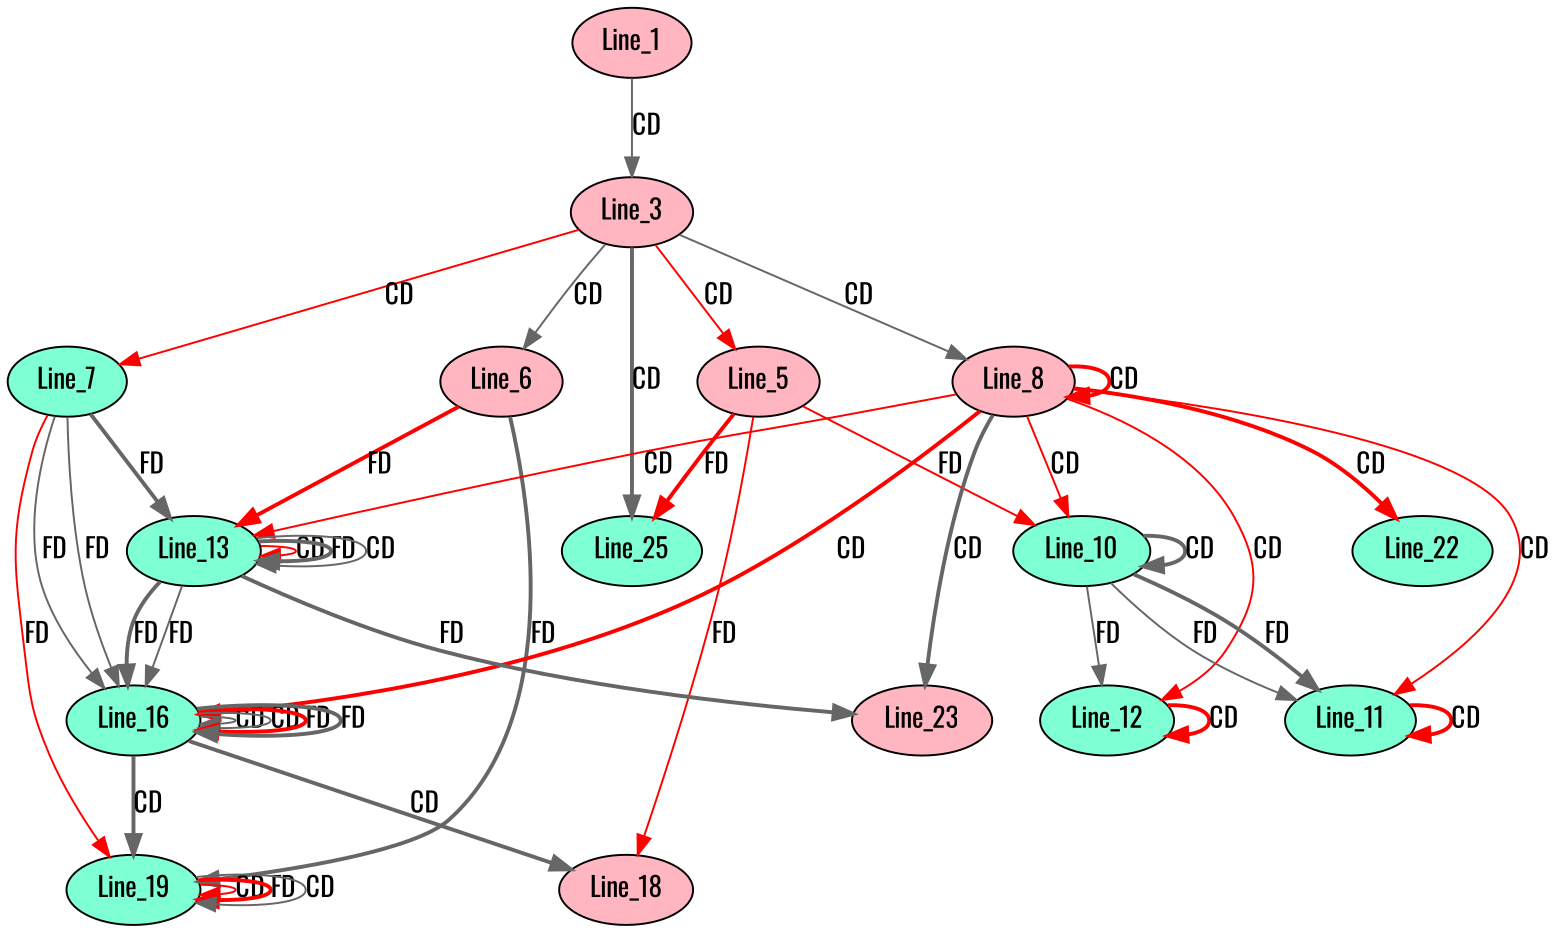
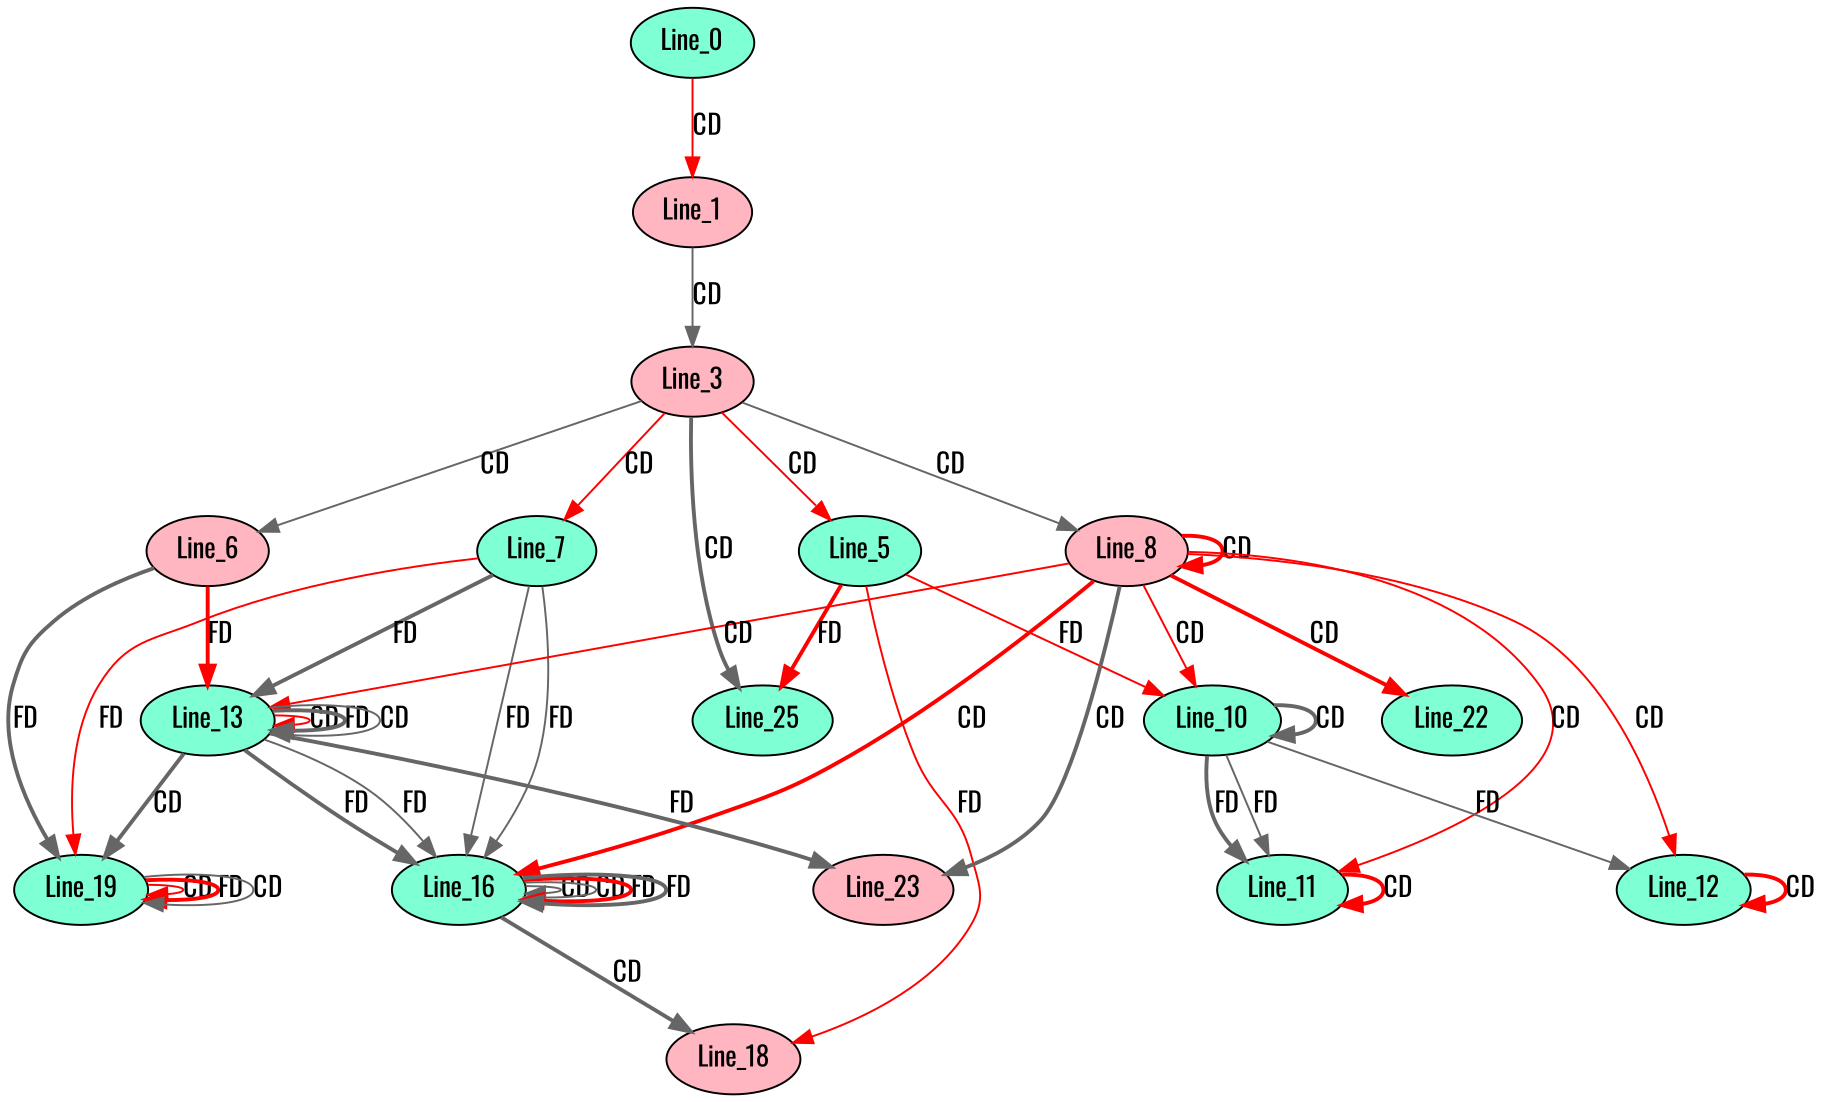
none -> (693, 43)
(759, 382) -> (860, 551)
(133, 795) -> (150, 797)
